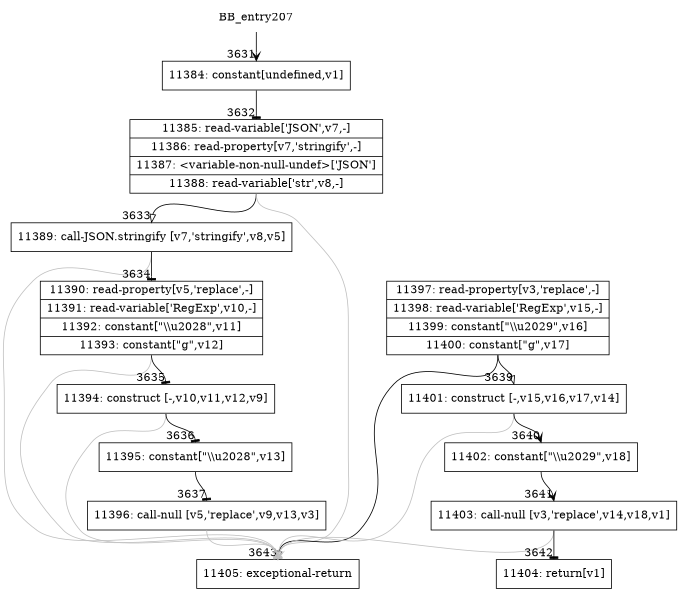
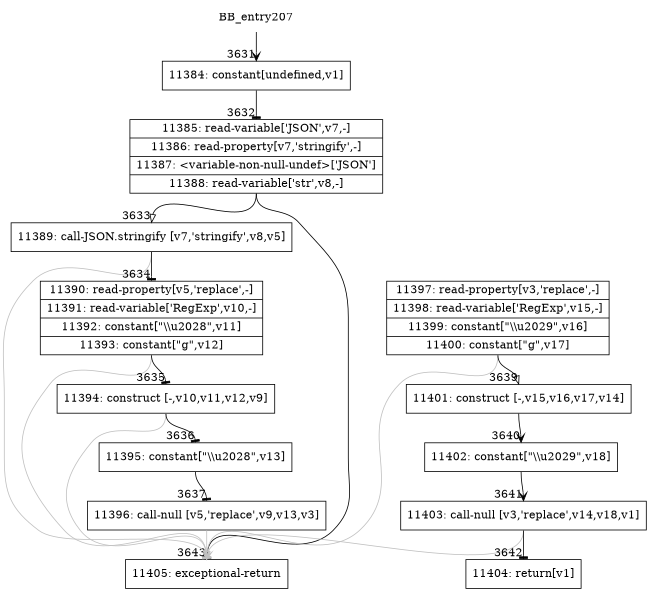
(348, 375) -> (348, 414)
(375, 441) -> (381, 484)
(410, 502) -> none
